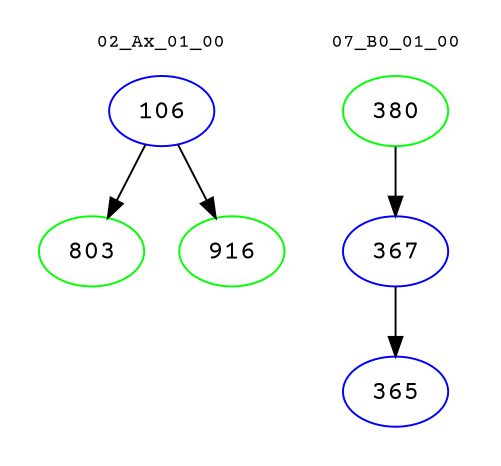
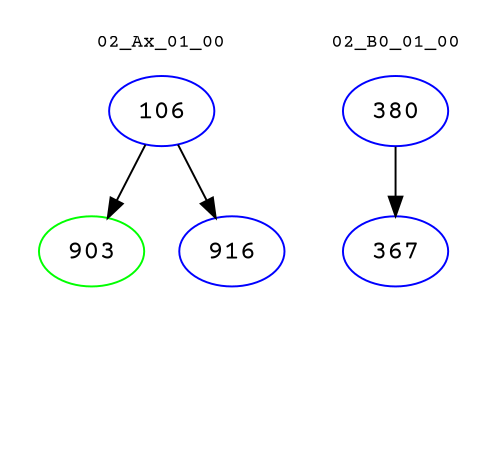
(397, 42) -> (397, 42)
(396, 111) -> (396, 111)
(92, 251) -> (92, 251)
(232, 251) -> (232, 251)
(396, 392) -> none
